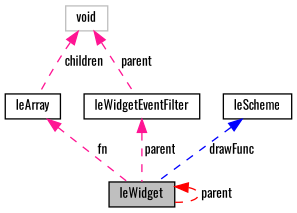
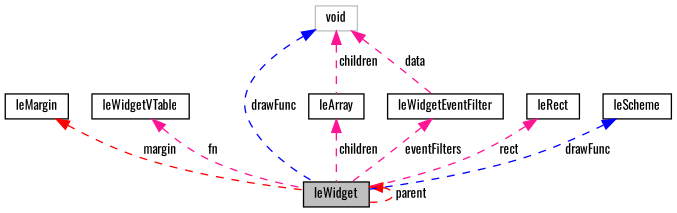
(135, 62) -> (414, 62)
none -> (37, 106)
none -> (141, 106)
none -> (553, 106)
none -> (246, 111)
(101, 150) -> (357, 150)
(159, 150) -> (432, 150)
